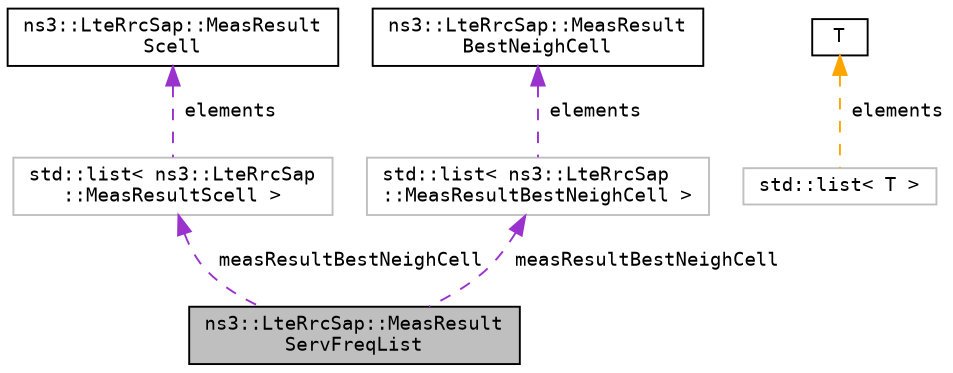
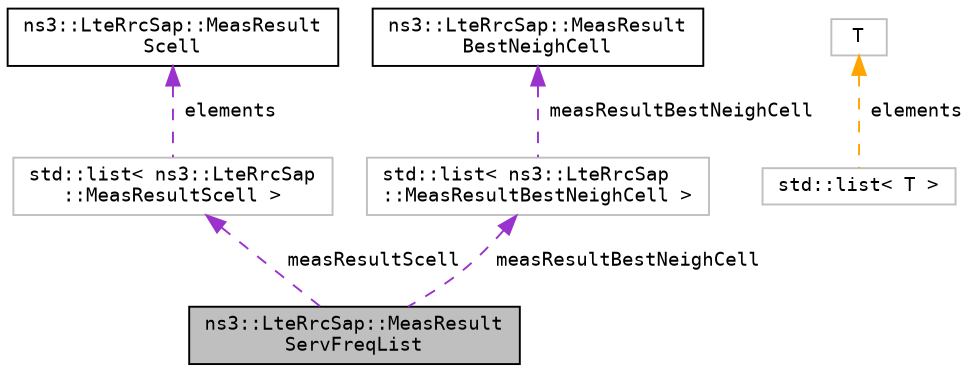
(840, 37) -> (859, 37)
(591, 112) -> (677, 112)
(346, 261) -> (369, 261)
